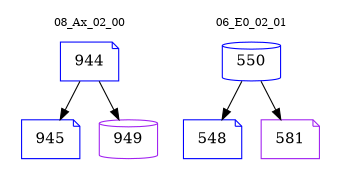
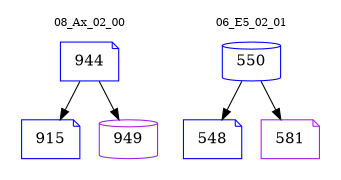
(251, 23) -> (251, 23)
(51, 139) -> (51, 139)
